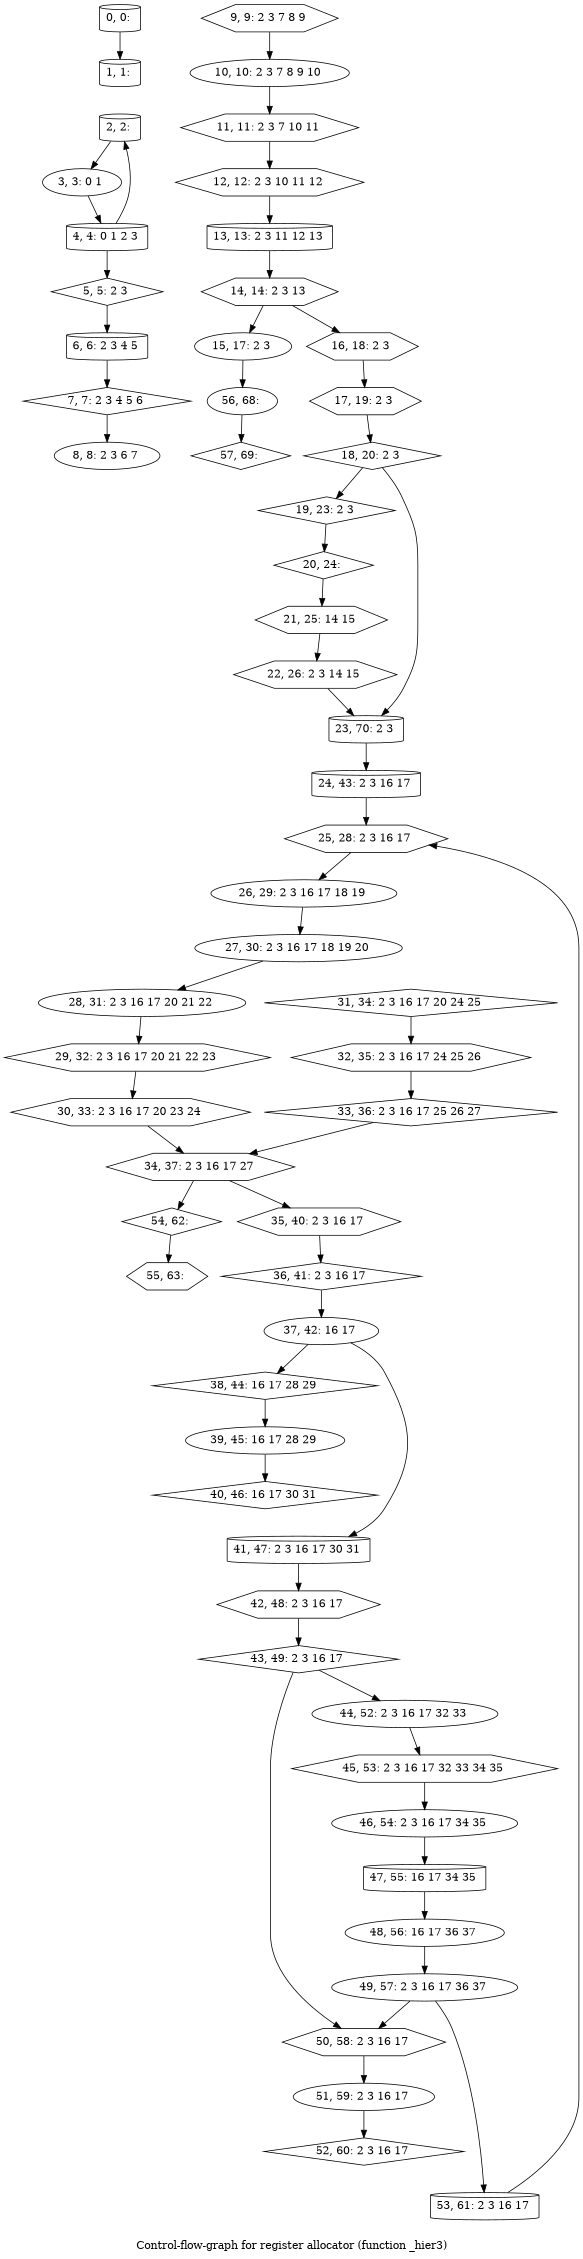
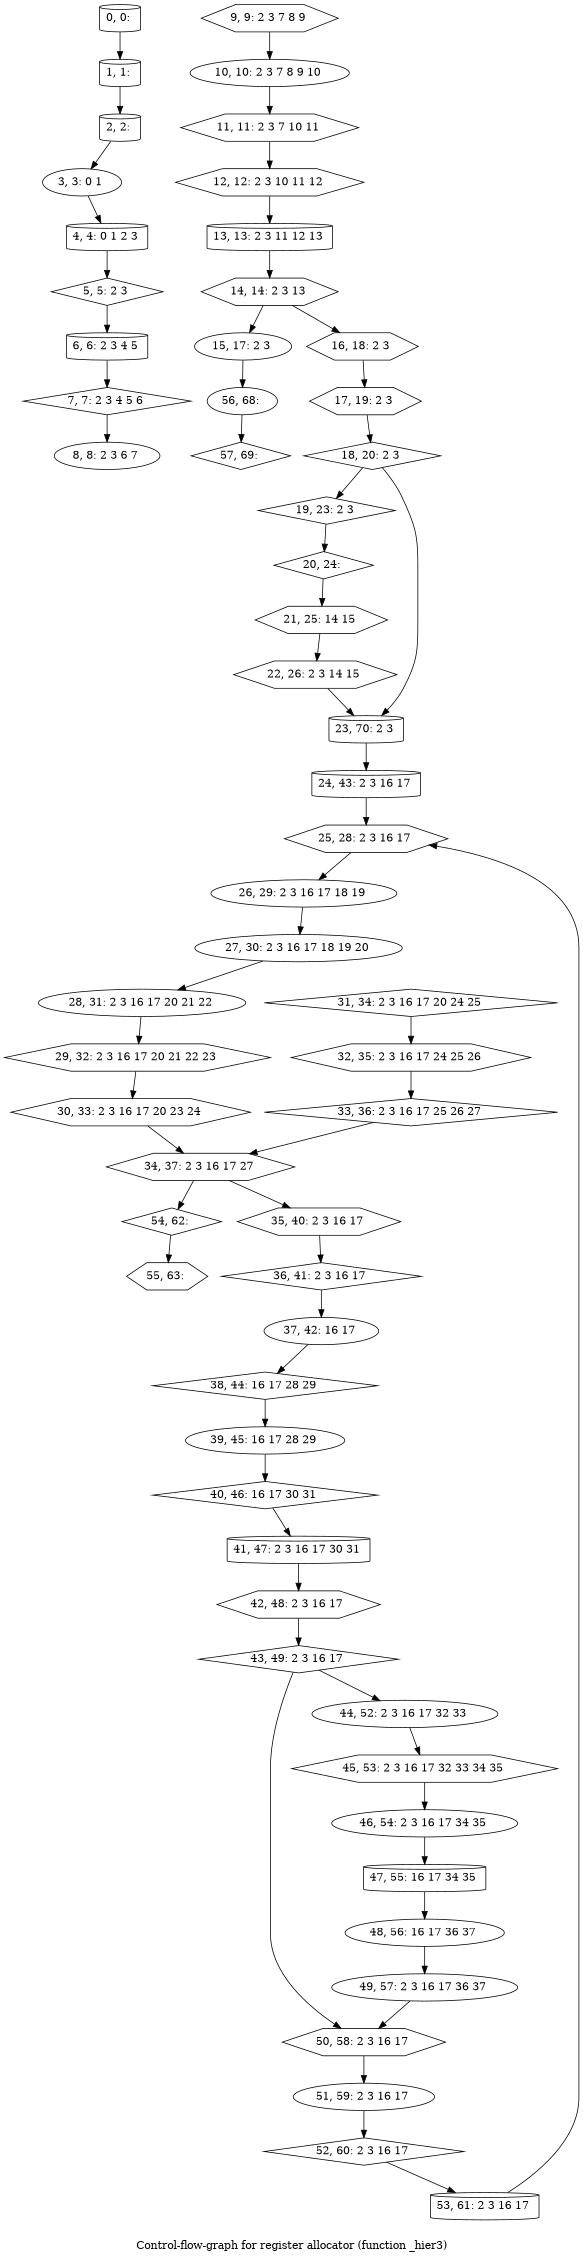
(130, 187) -> (120, 97)
(407, 1437) -> (279, 1519)
(470, 2090) -> (417, 2176)
